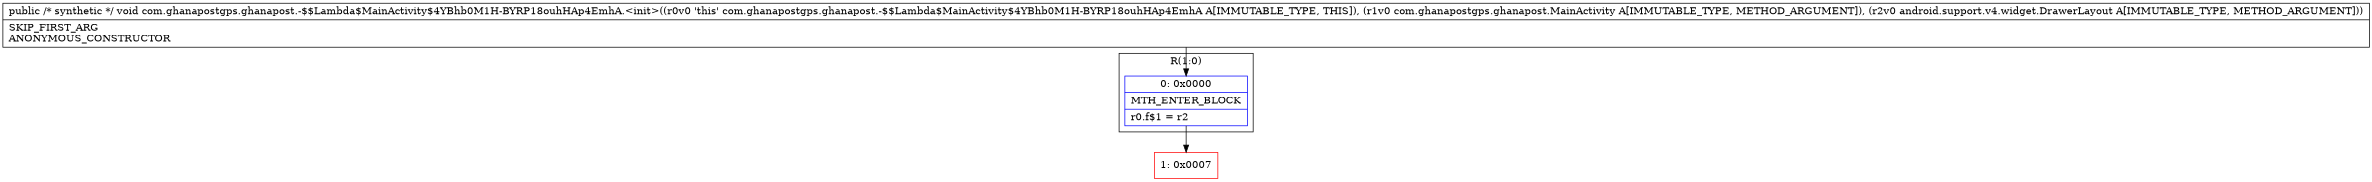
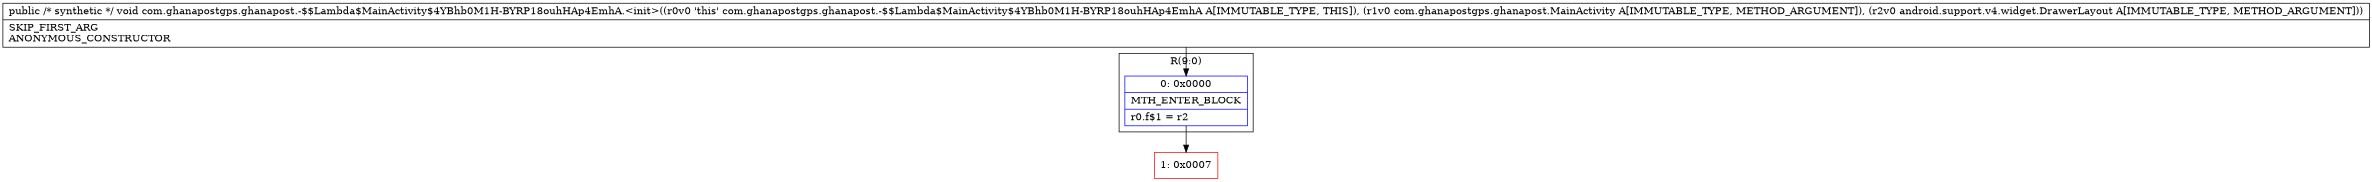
(1186, 62) -> (1186, 62)
